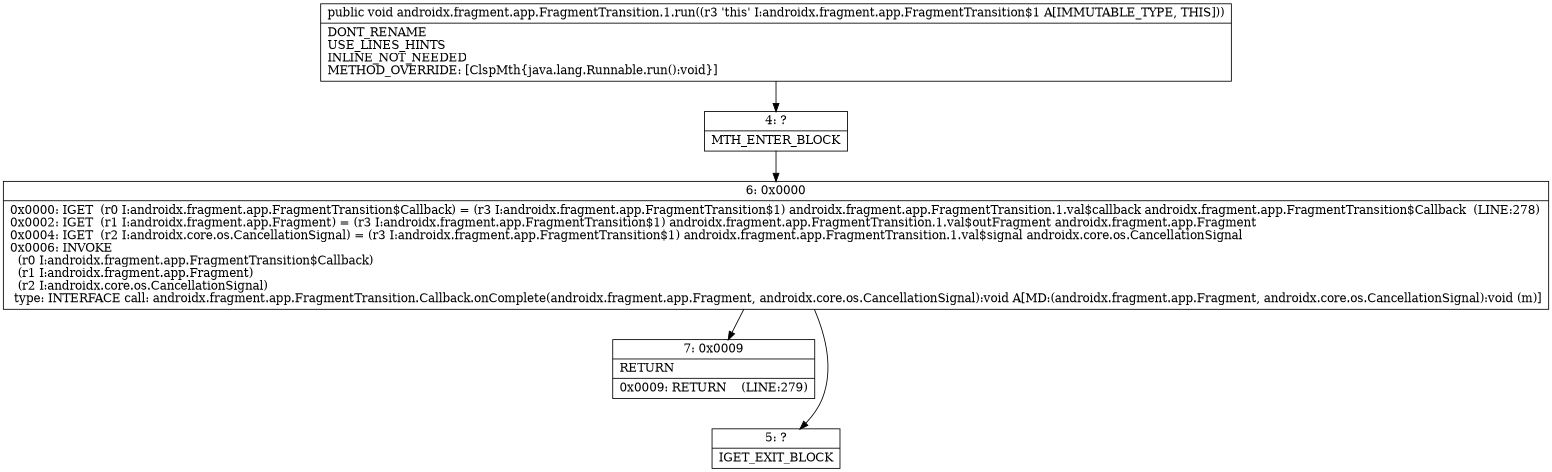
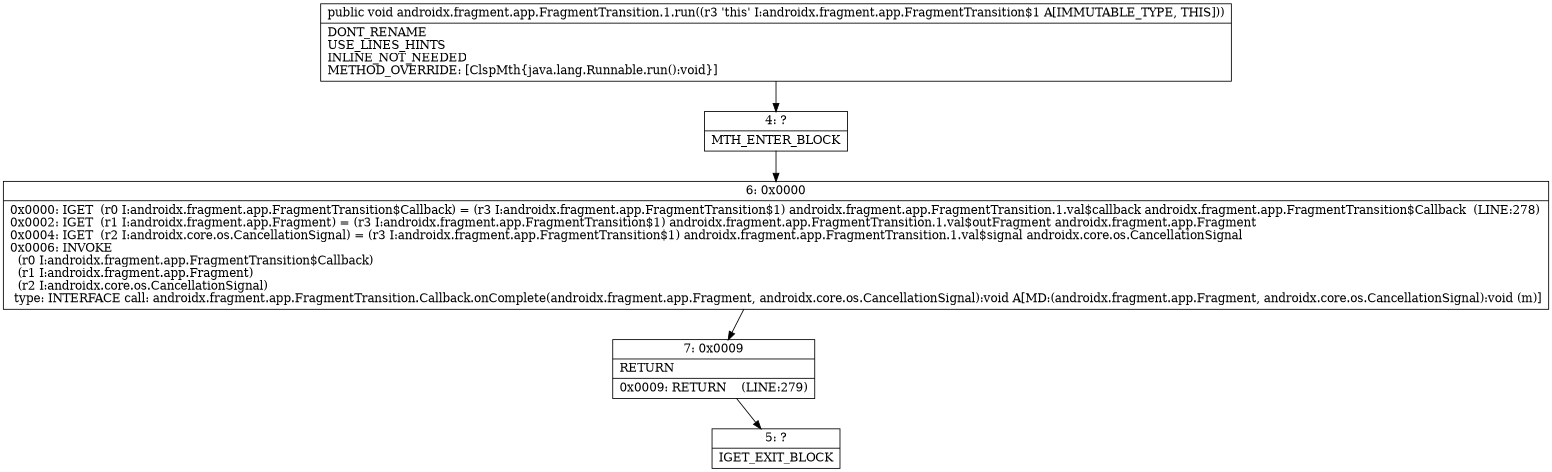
(828, 368) -> (746, 410)
